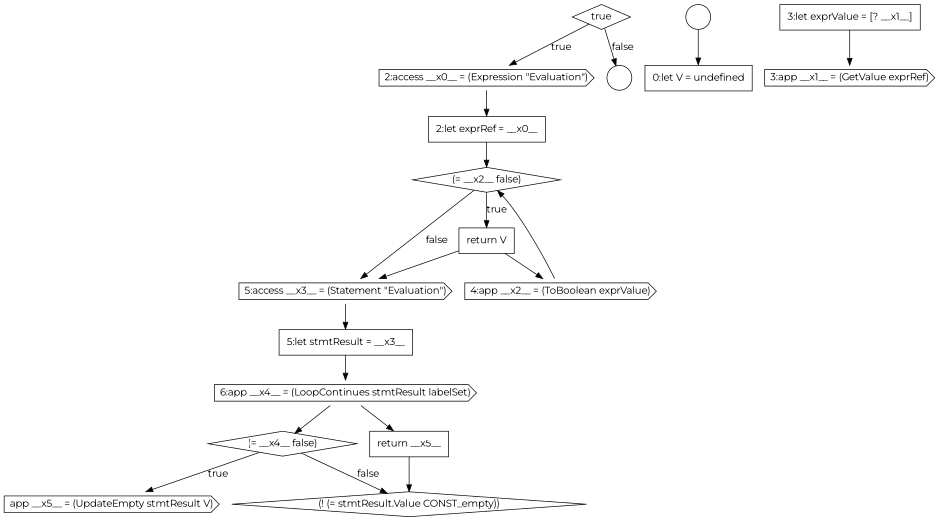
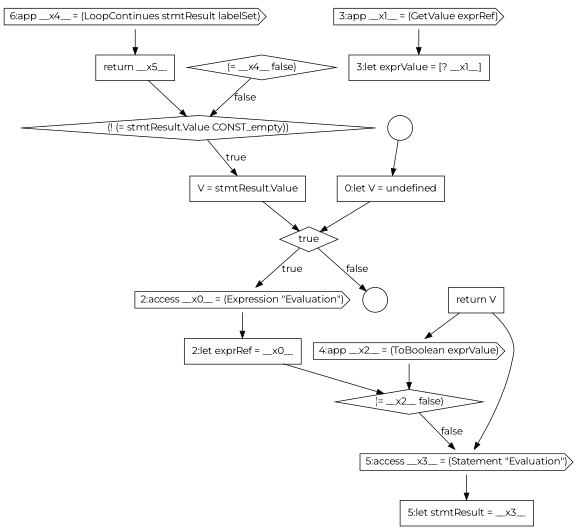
(850, 44) -> (419, 38)
none -> (247, 188)
(487, 207) -> none
none -> (348, 215)
(345, 364) -> none
(315, 417) -> none
(112, 504) -> none
